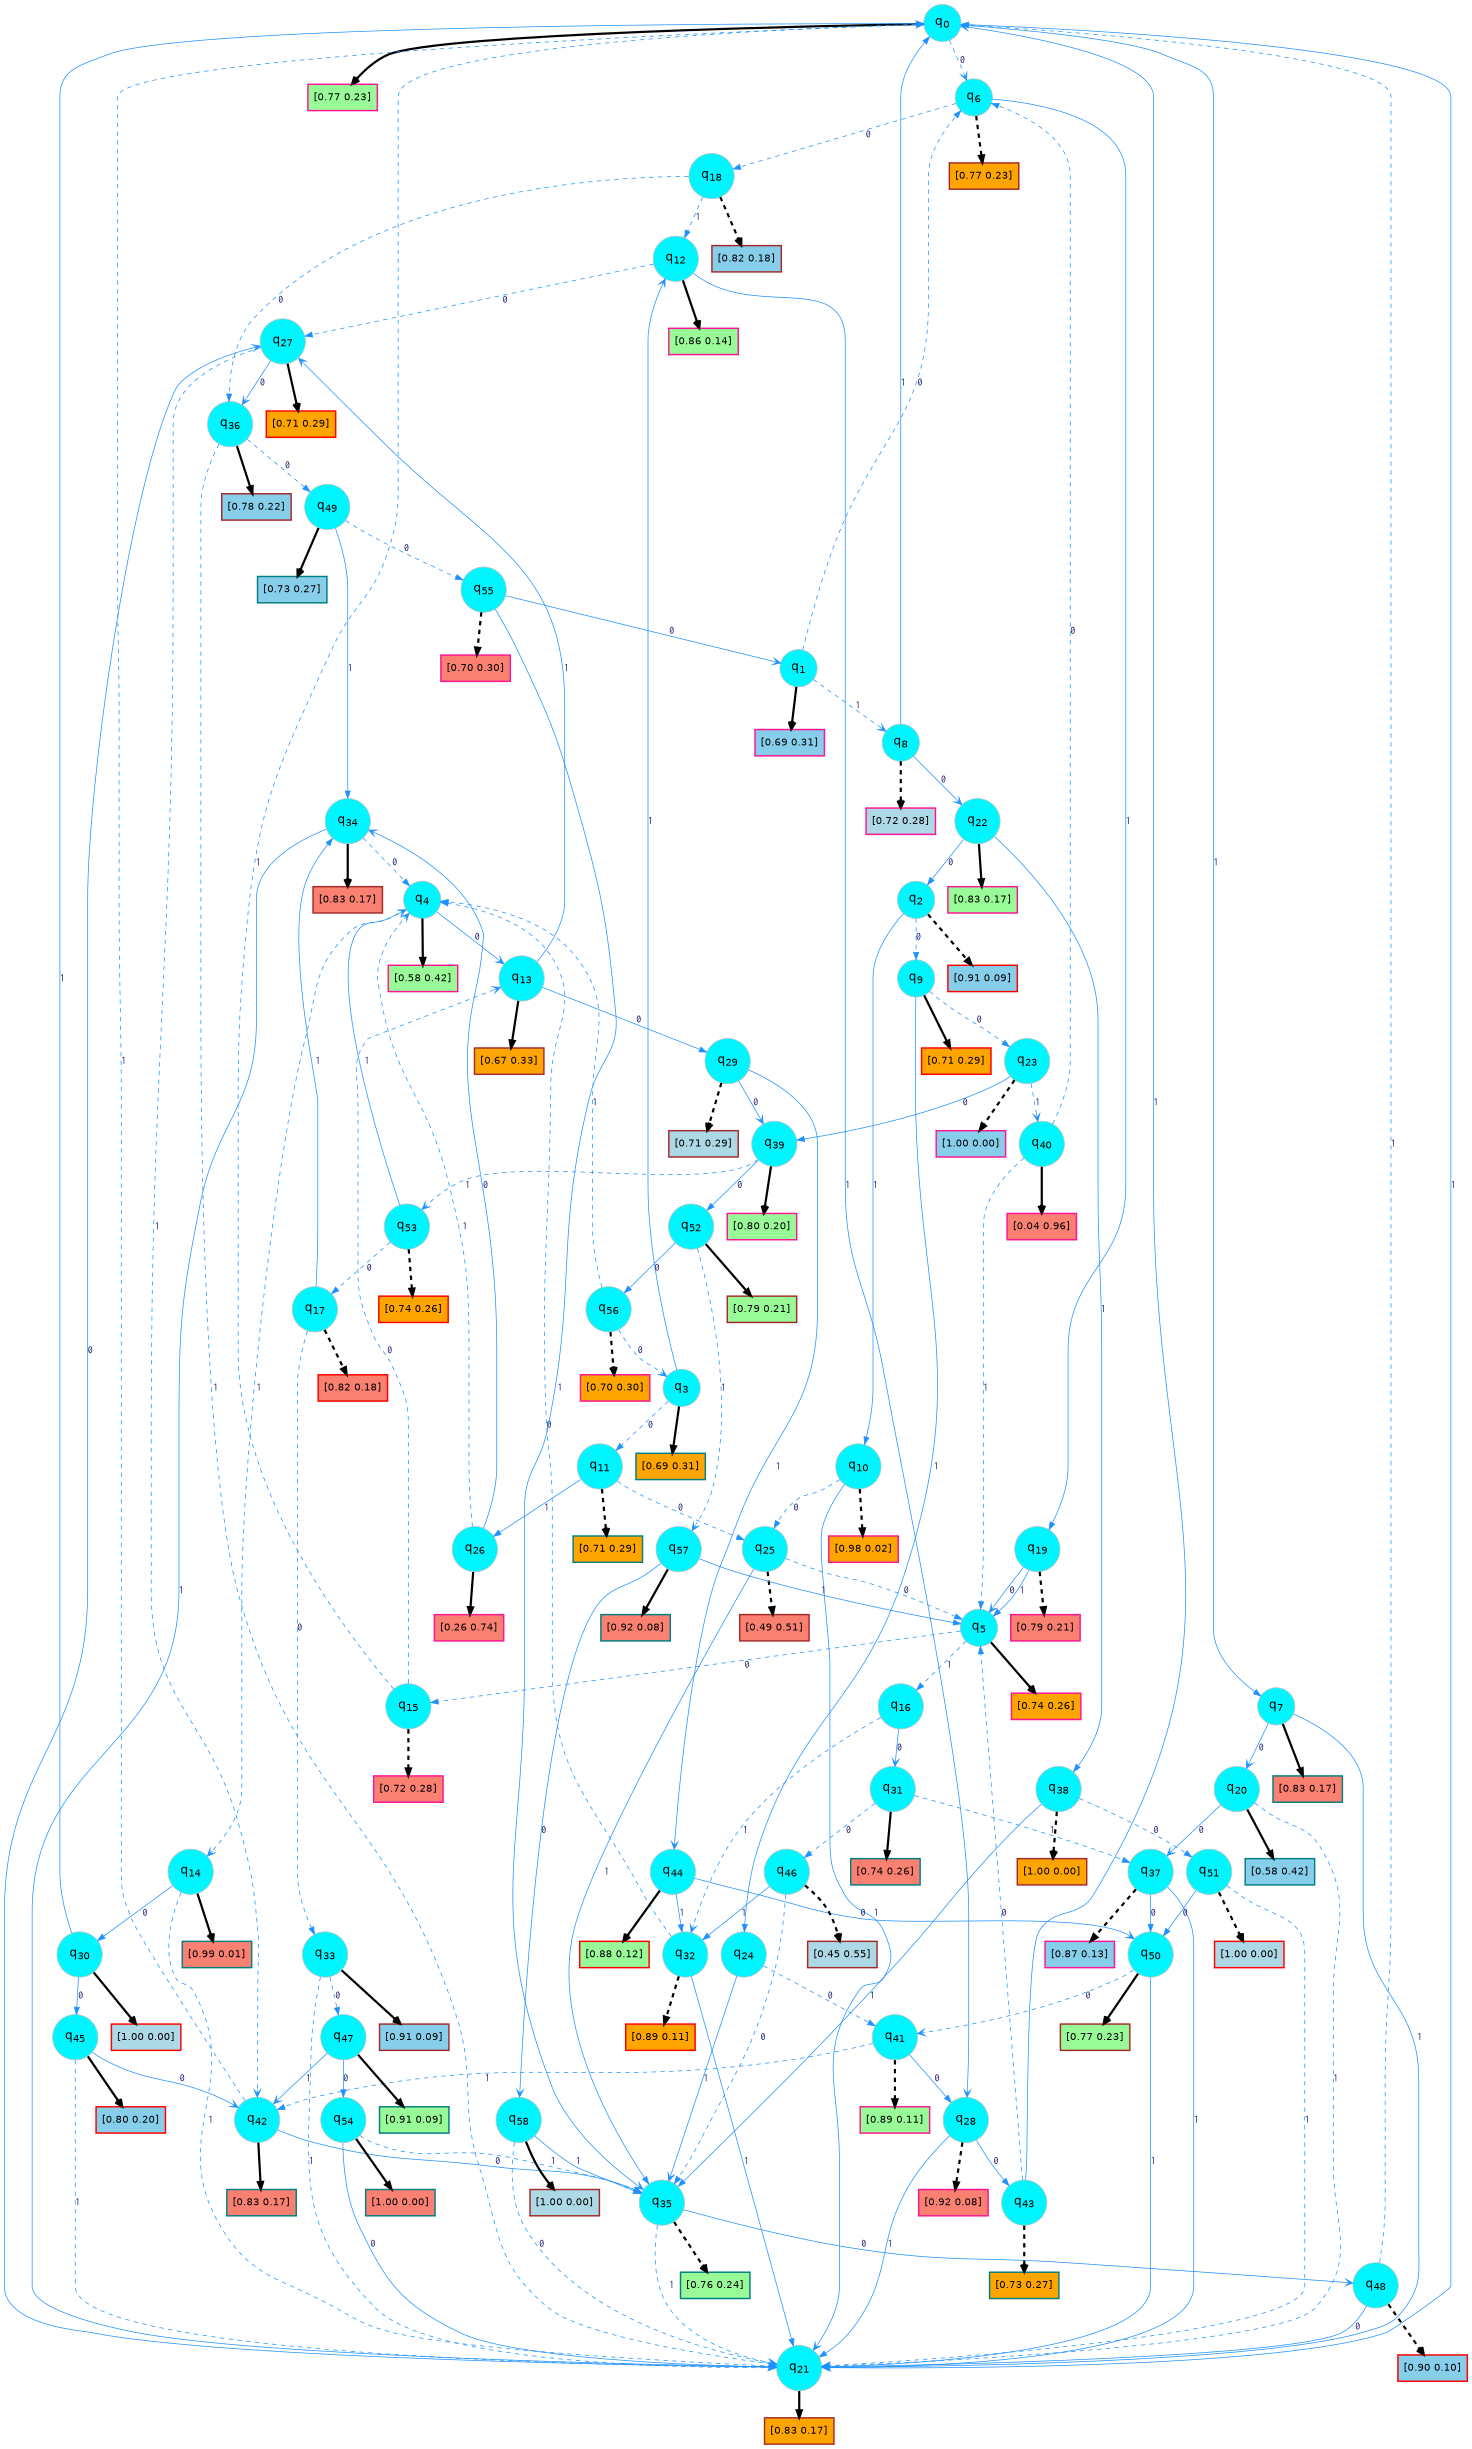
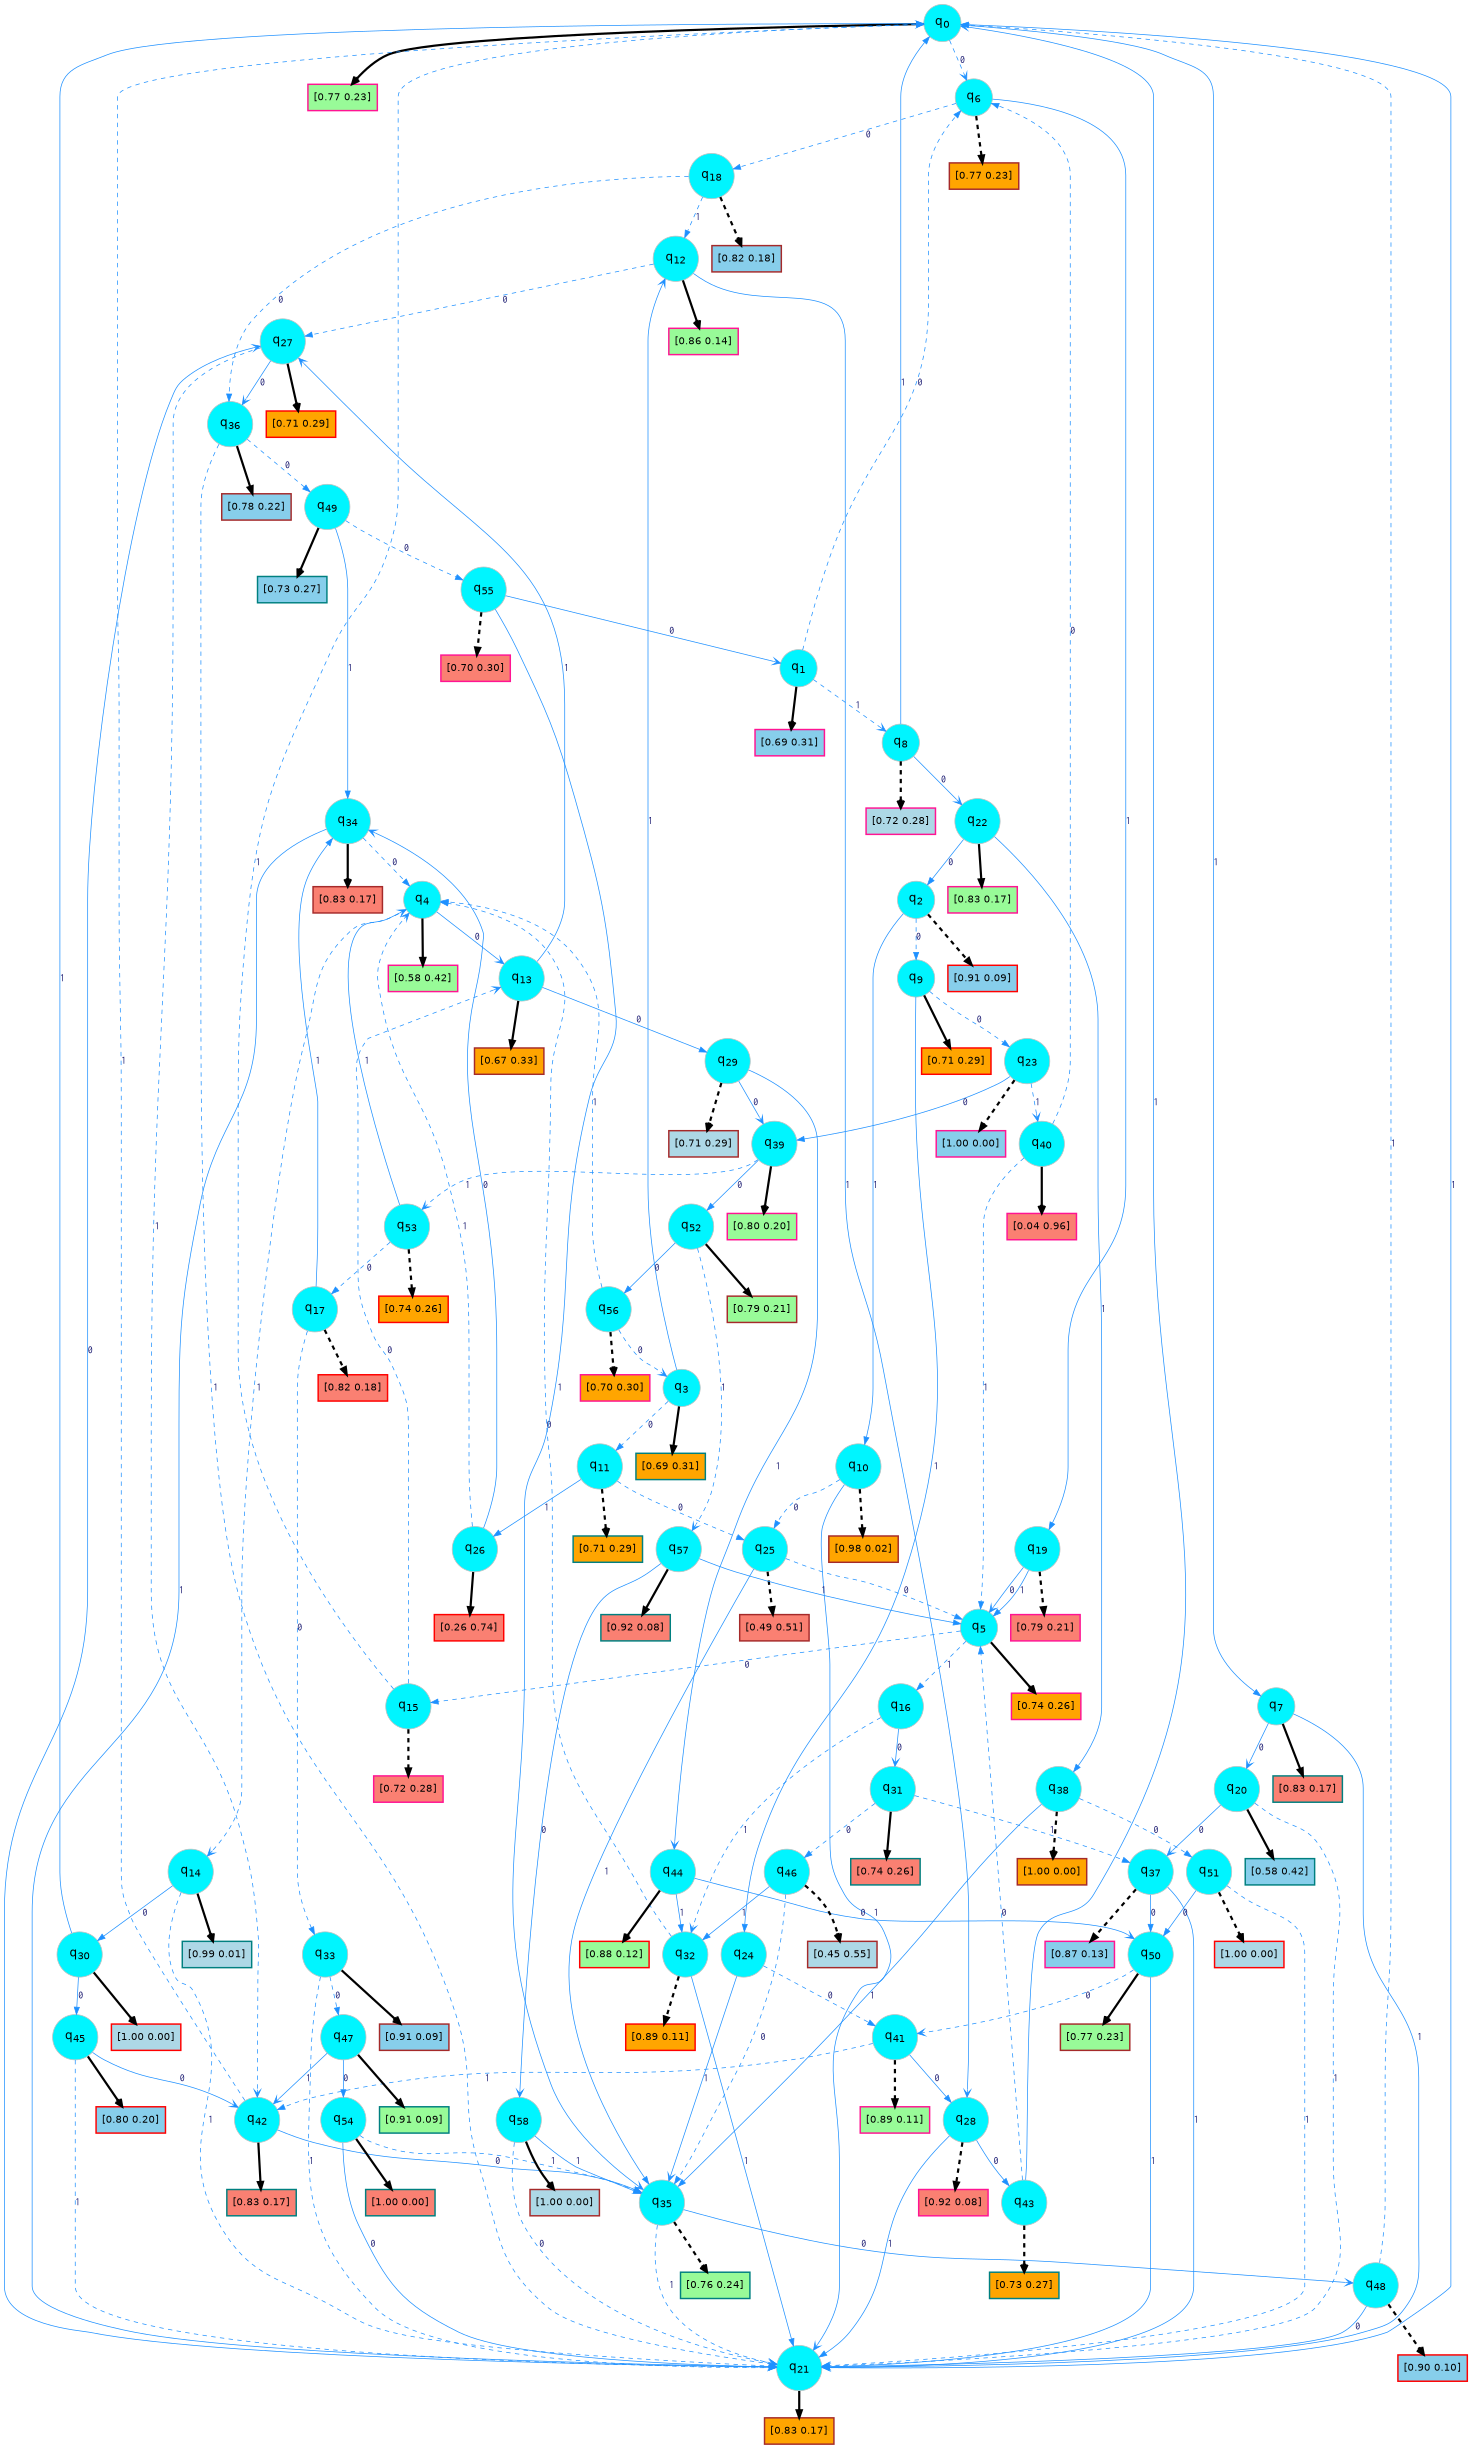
(864, 1549) -> (864, 1549)
(469, 1628) -> (469, 1628)
(217, 1954) -> (217, 1954)
